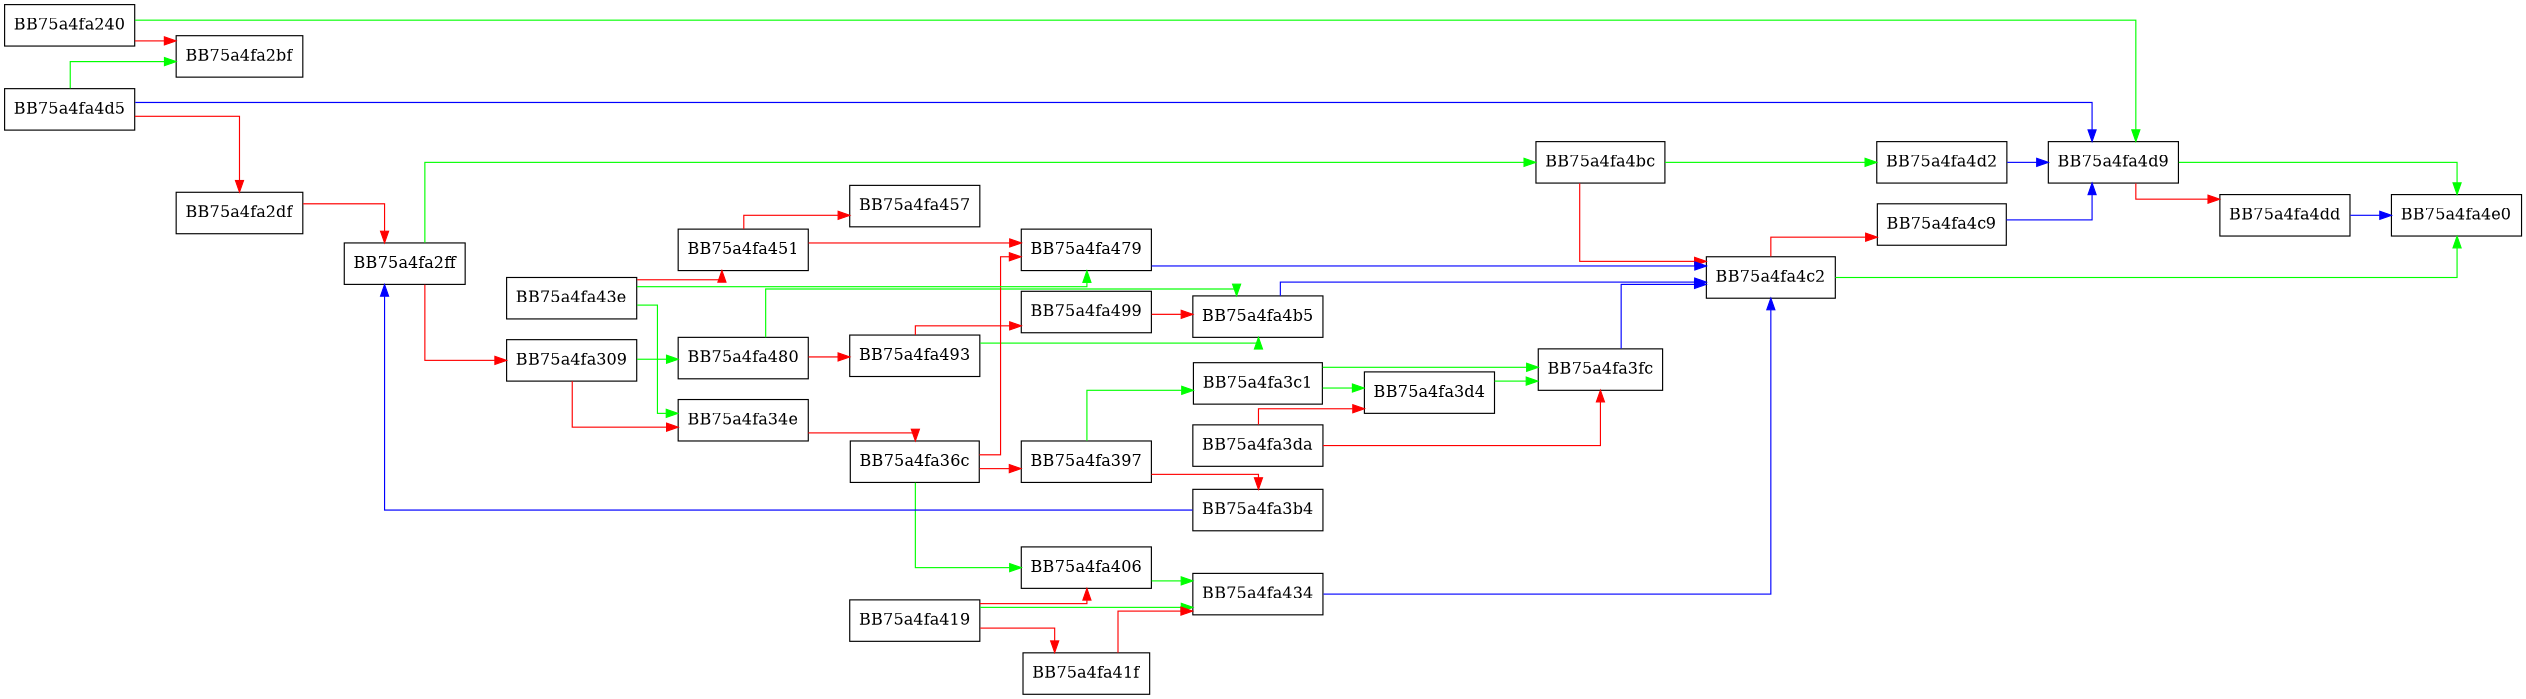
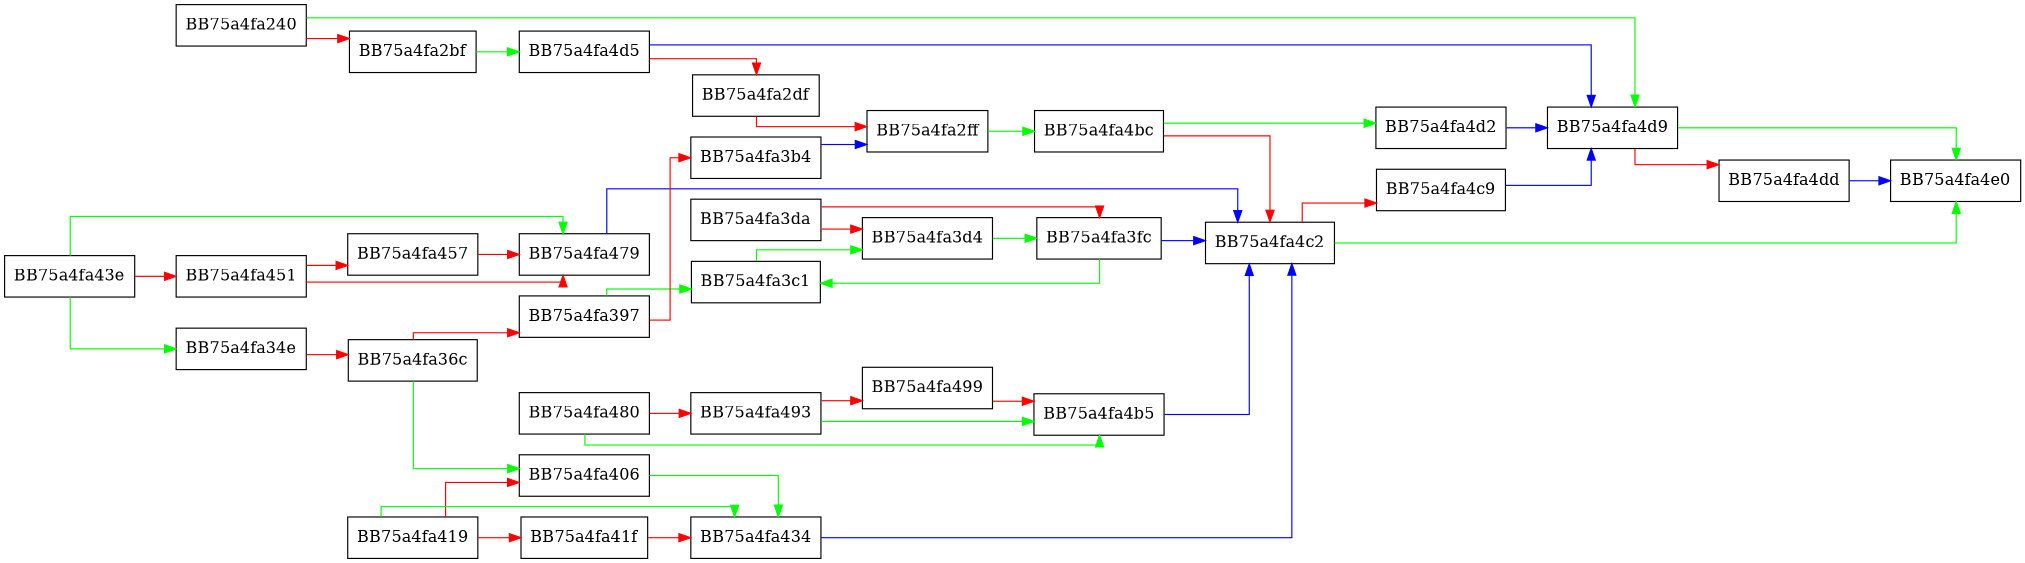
(104, 62) -> (492, 52)
(572, 360) -> none
(1001, 362) -> (493, 254)
(1425, 367) -> (978, 283)
